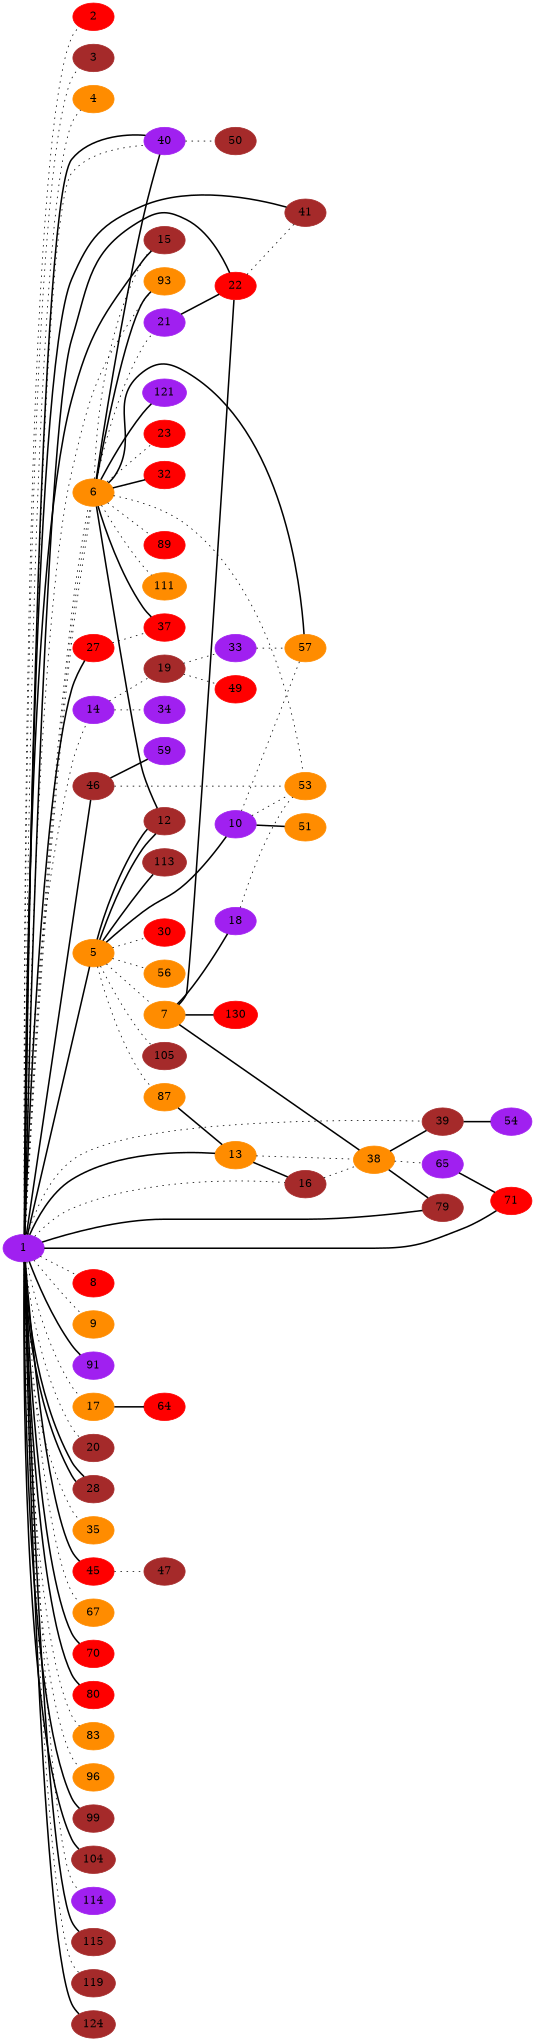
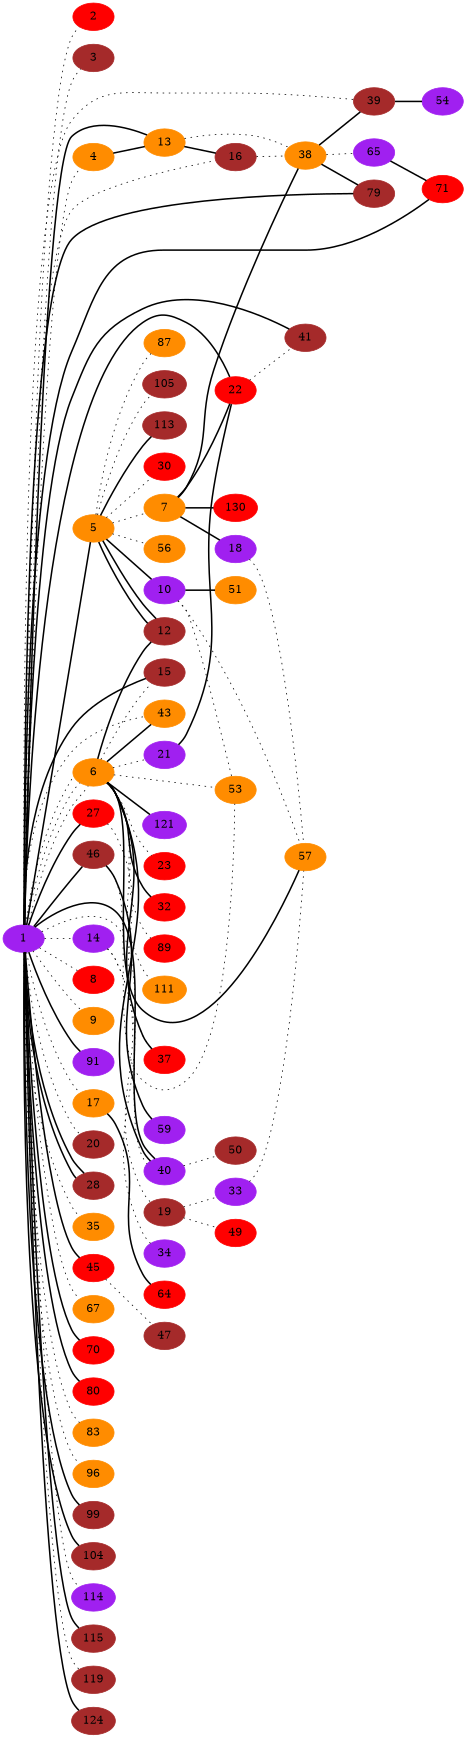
(165, 281) -> (165, 714)
(262, 850) -> (287, 698)
(197, 1123) -> (129, 150)
